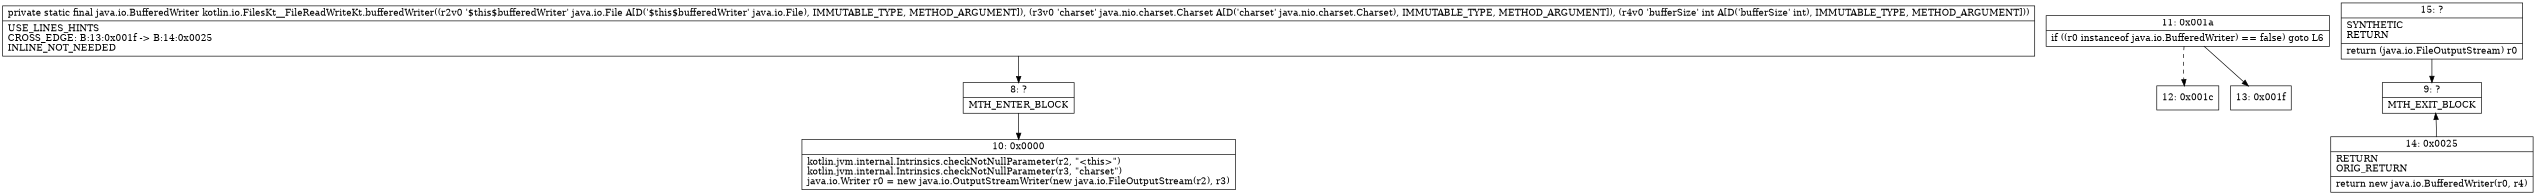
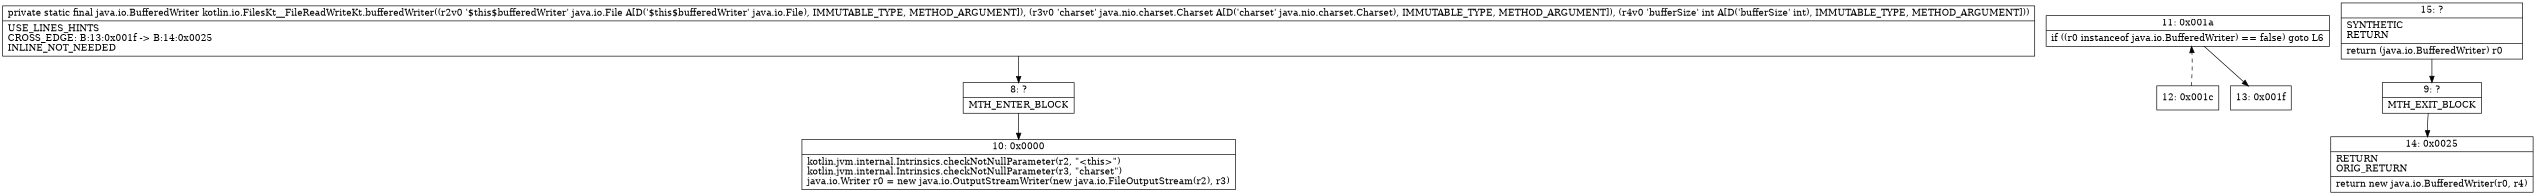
(2432, 51) -> (2425, 51)
(2183, 63) -> (2192, 69)
(2436, 128) -> (2428, 122)
